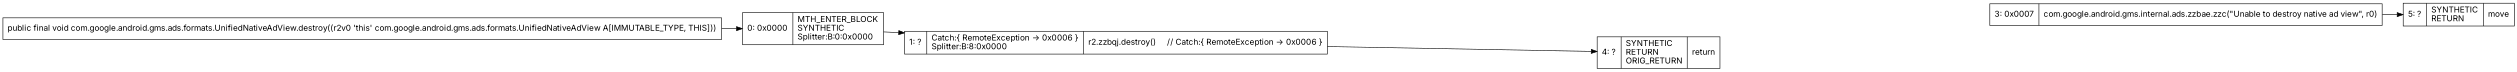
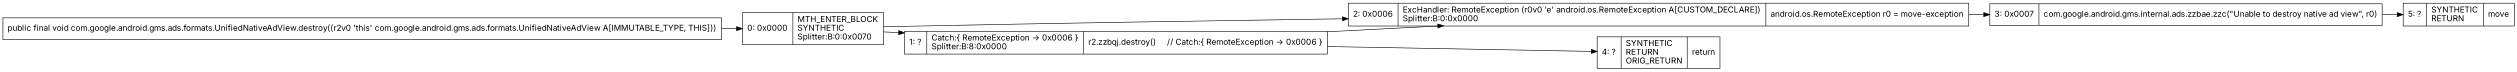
none -> (1659, 15)
(836, 37) -> (835, 37)
